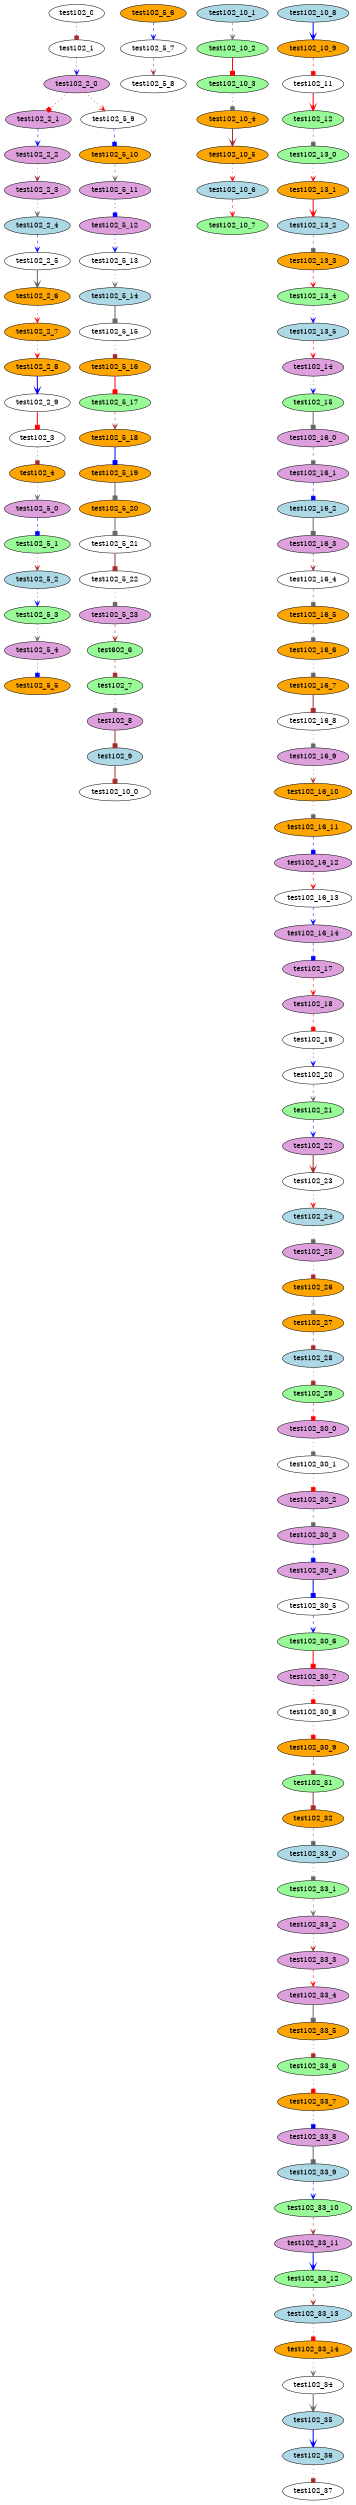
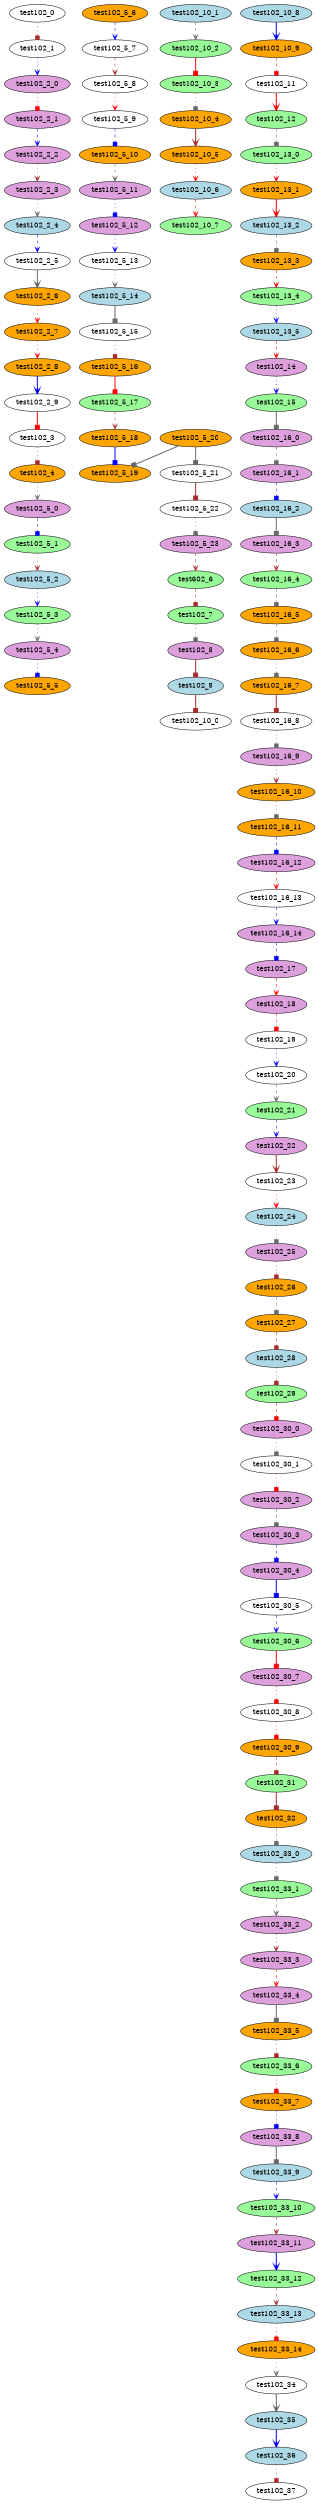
(93, 100) -> (115, 99)
(115, 489) -> (158, 455)
(313, 580) -> (276, 580)
